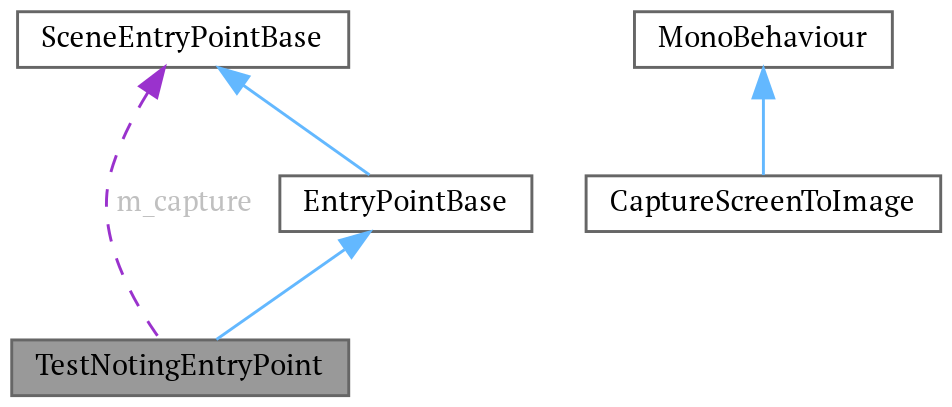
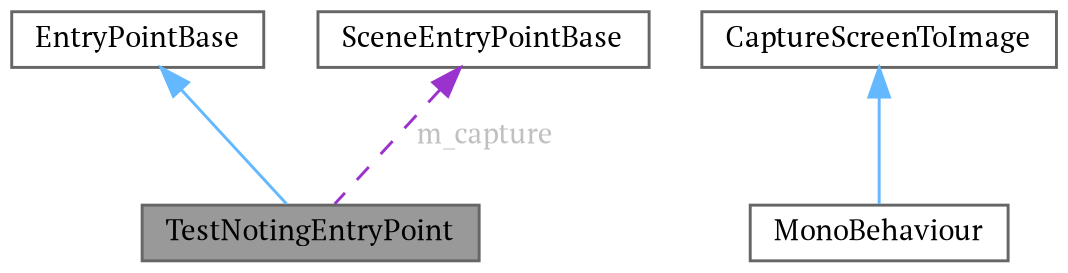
(306, 130) -> none
(763, 137) -> (879, 151)
